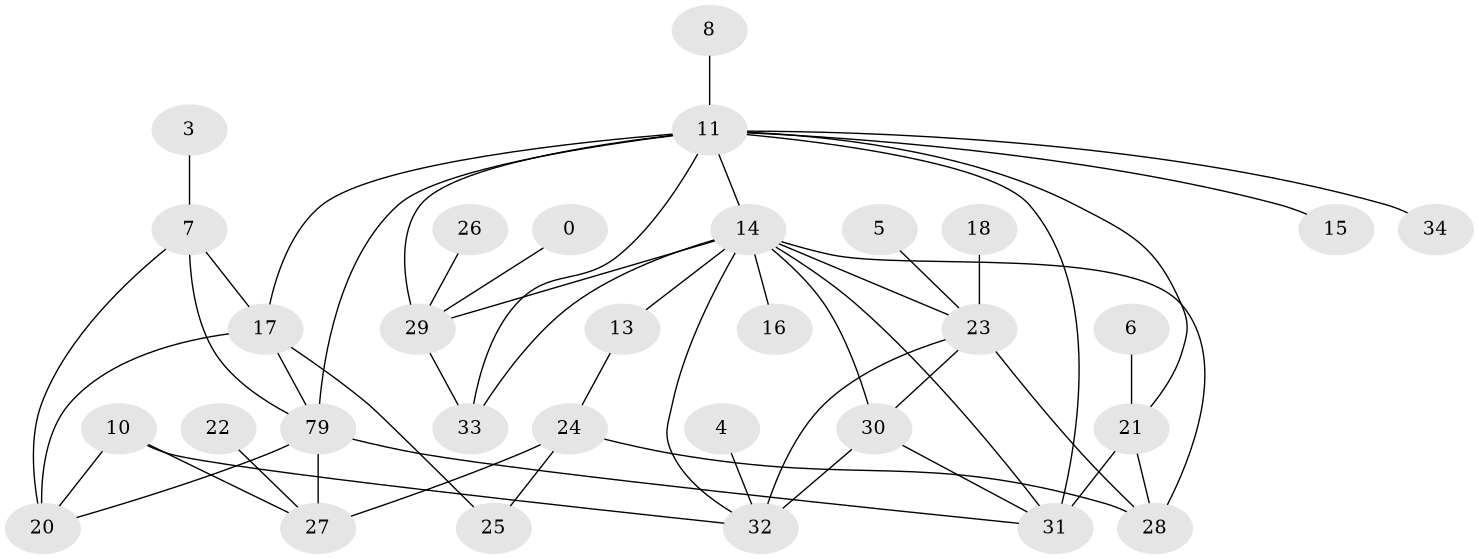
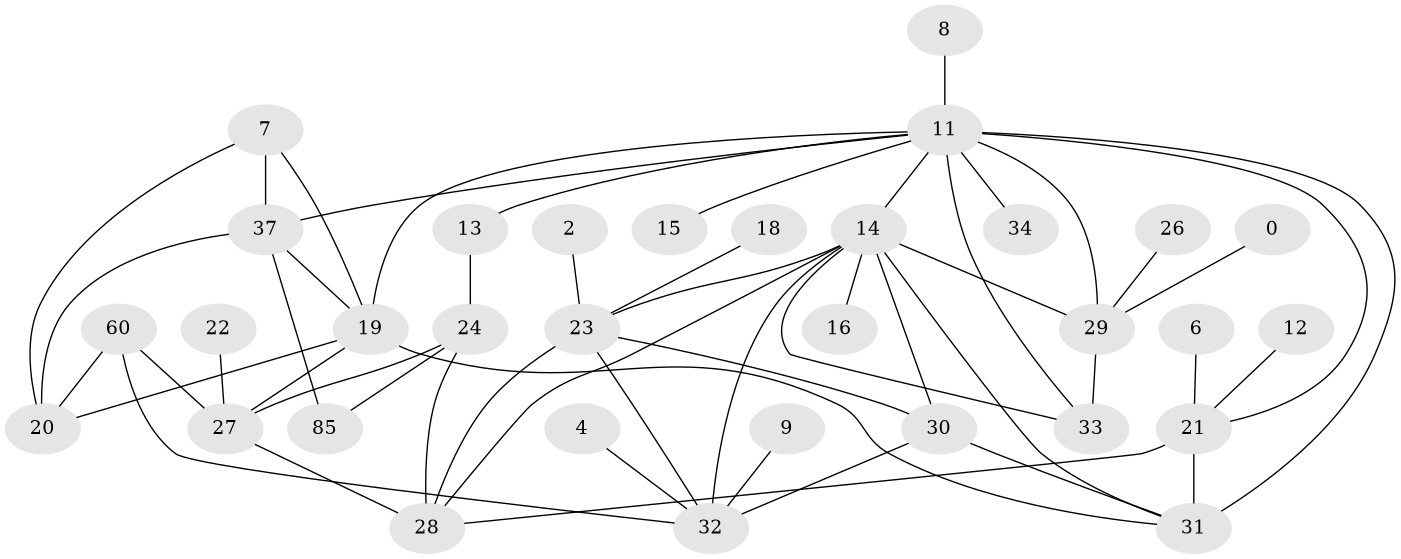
(190, 130) -> none
(880, 230) -> (570, 230)
(685, 279) -> (629, 176)
(266, 329) -> (266, 230)
none -> (1296, 329)
(119, 429) -> (119, 329)
(318, 429) -> (371, 329)
none -> (787, 429)
none -> (305, 468)
(494, 528) -> (325, 429)
